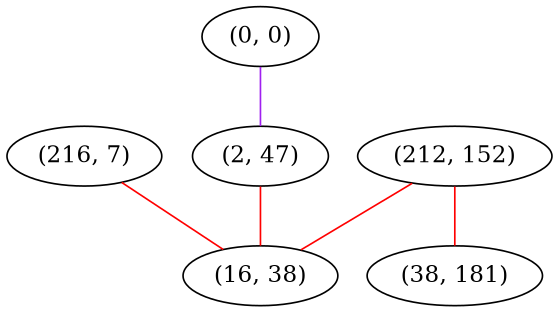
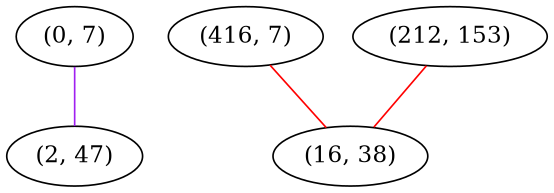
(260, 37) -> (75, 37)
(84, 156) -> (246, 37)
(455, 156) -> (450, 37)
(260, 216) -> none
(455, 276) -> none
